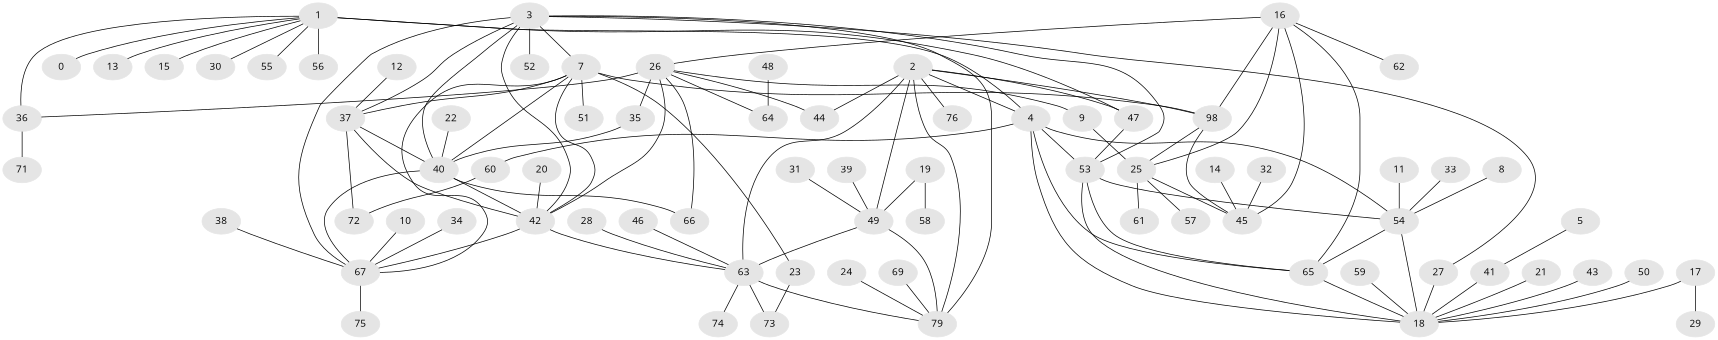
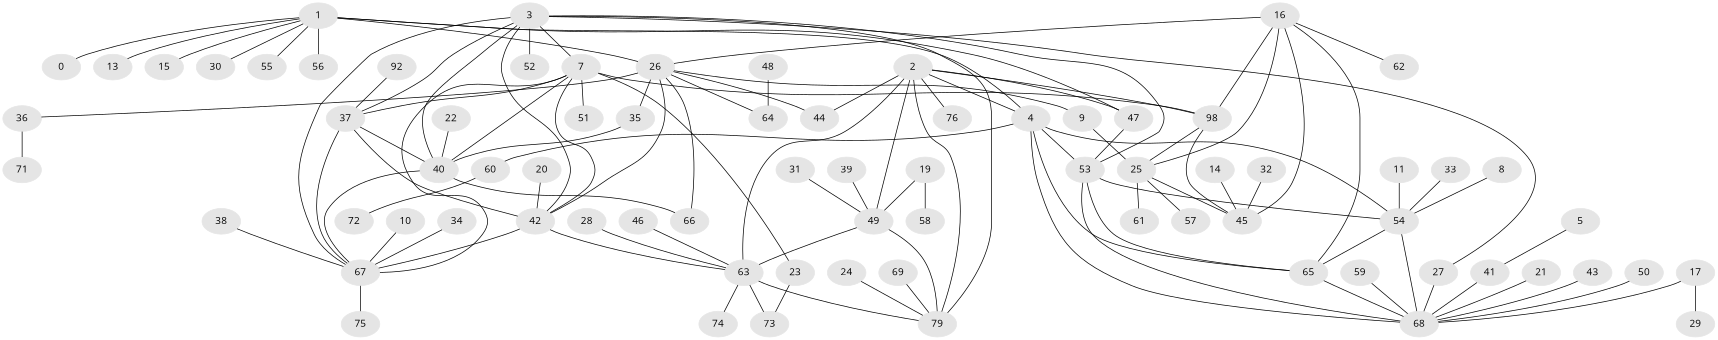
(137, 25) -> (473, 33)
(397, 67) -> (397, 67)
(350, 170) -> (317, 200)
(487, 196) -> none
(1419, 324) -> (1419, 324)
